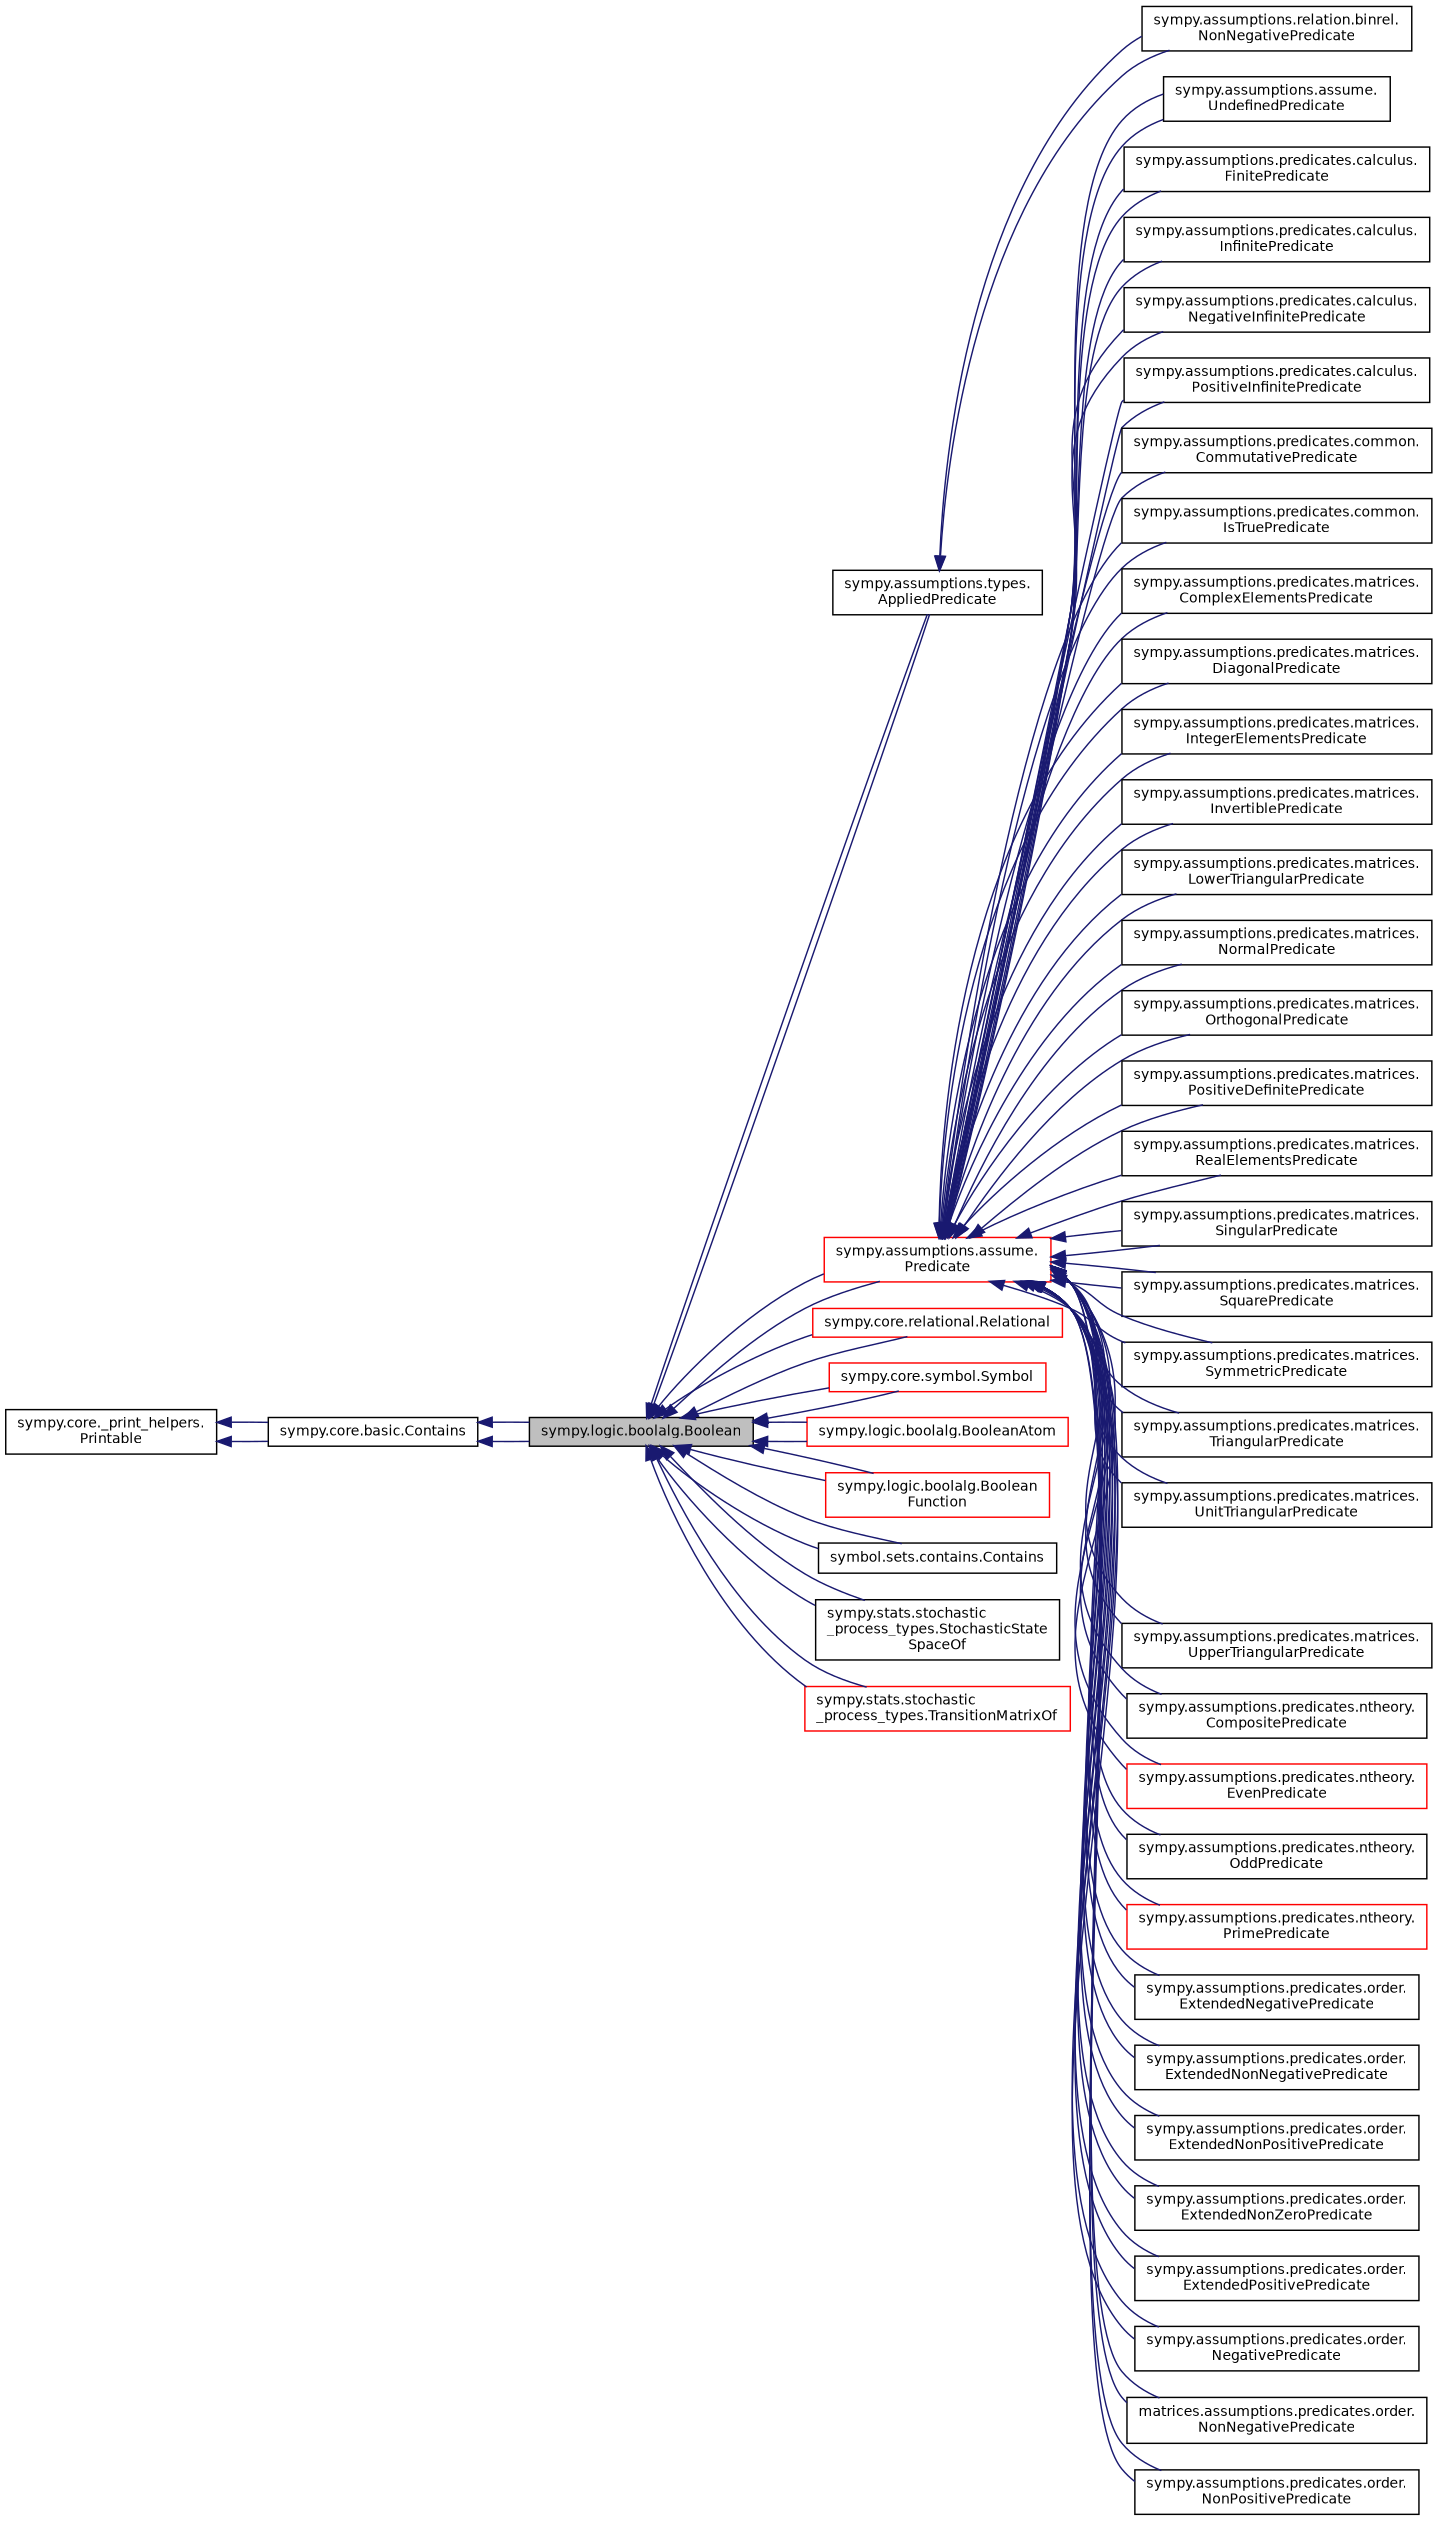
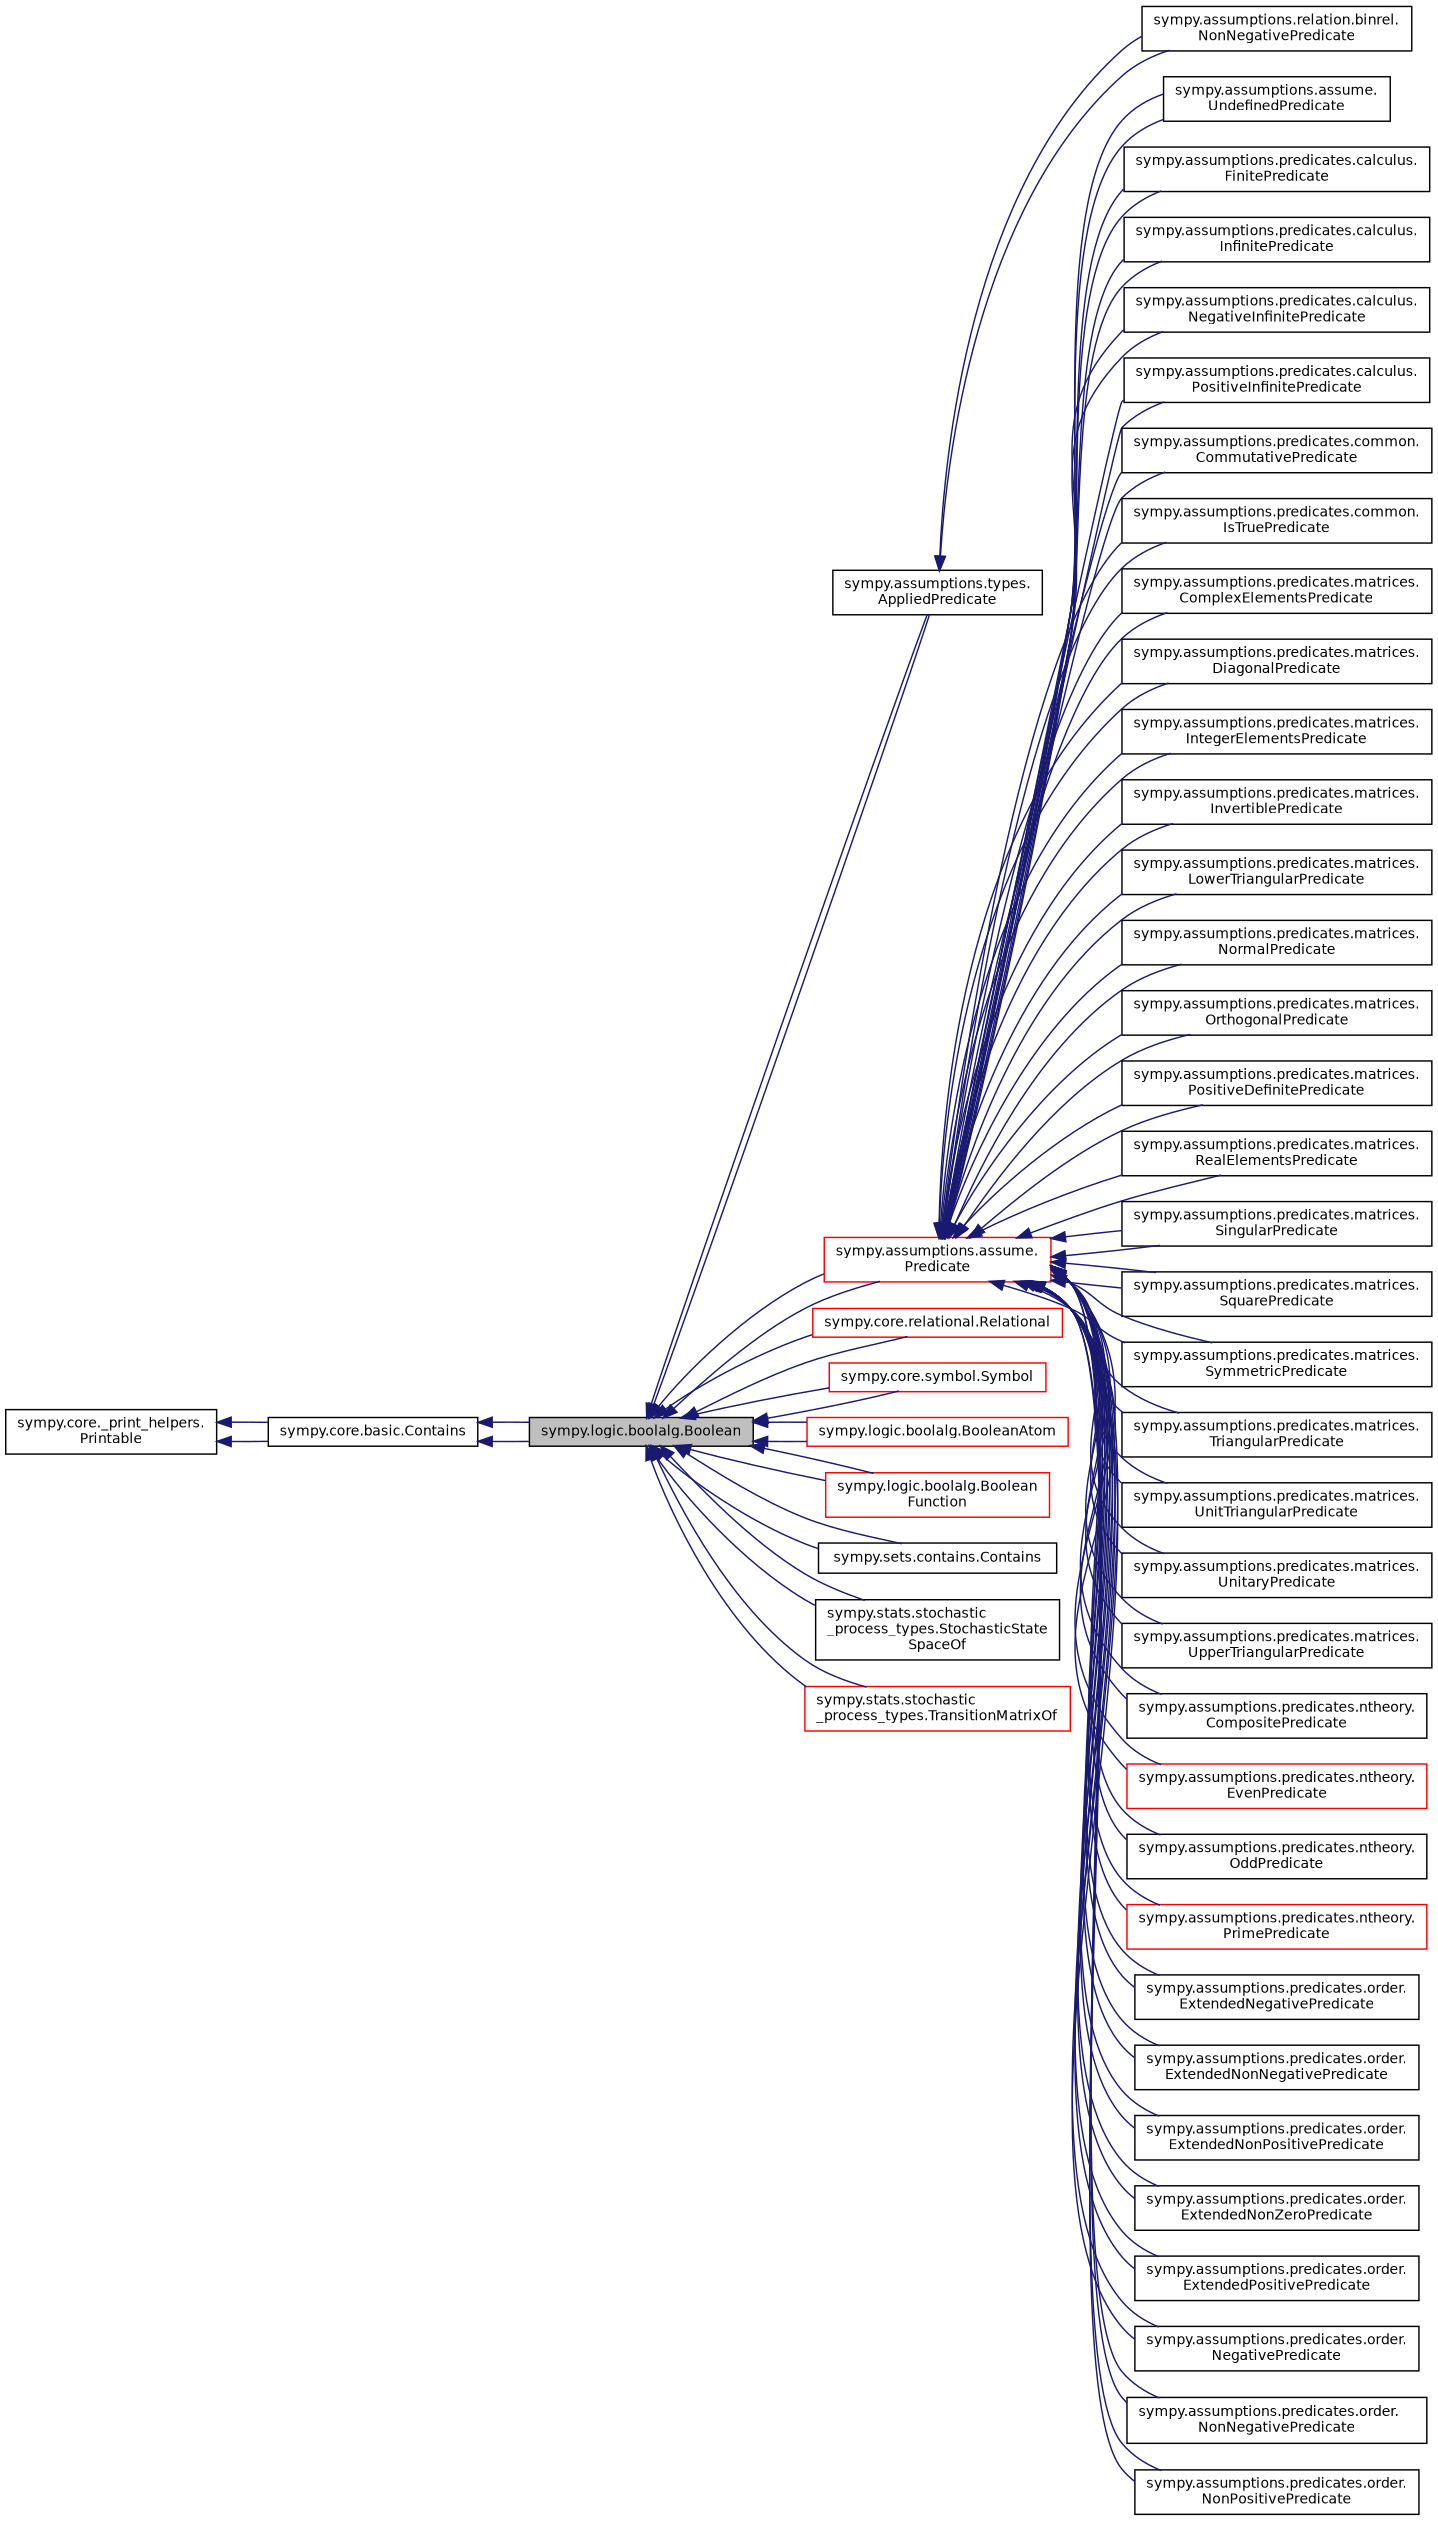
(938, 1558) -> (938, 1558)
none -> (1277, 1575)
(1277, 2420) -> (1277, 2420)
